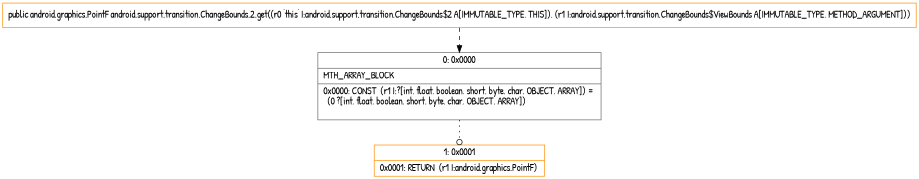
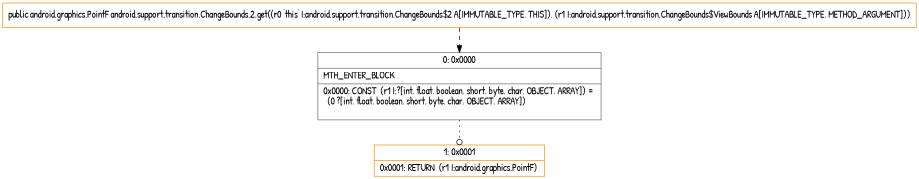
(359, 76) -> (359, 76)
